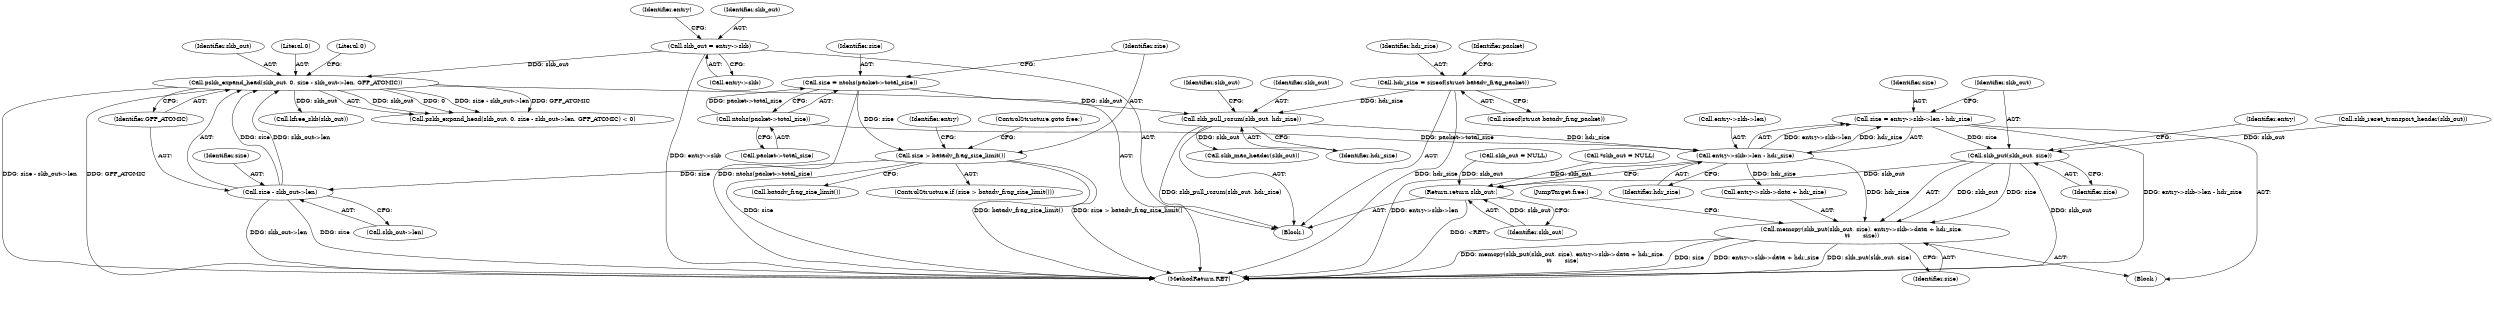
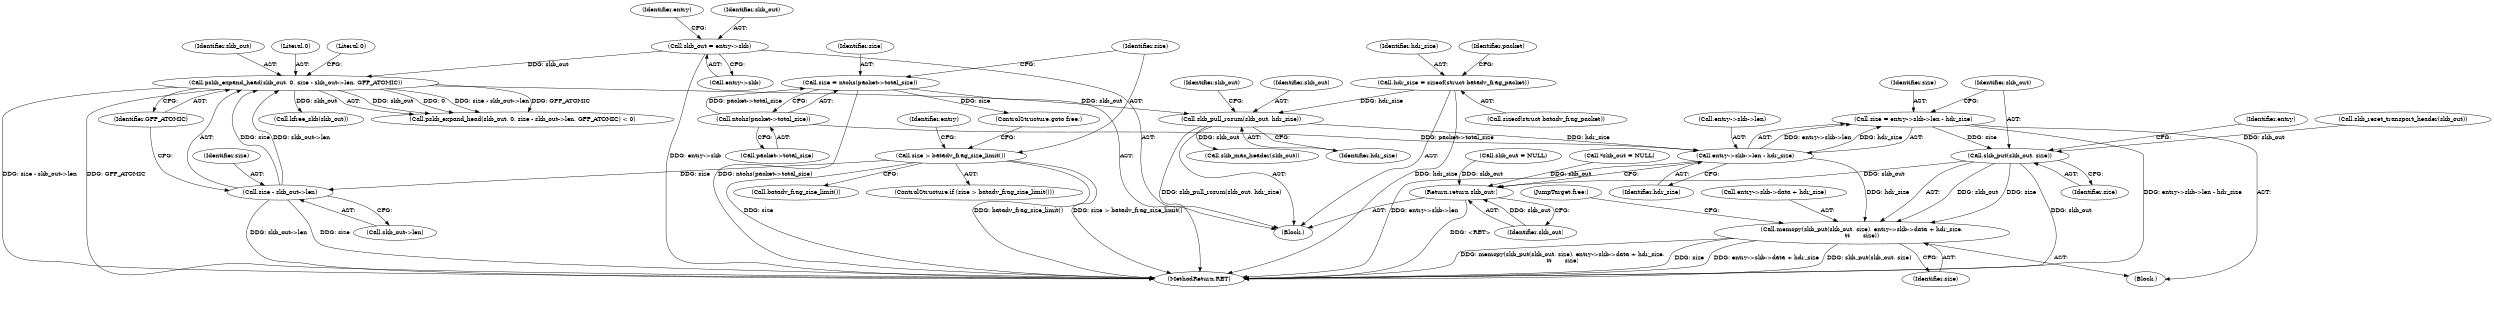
(1502, 100) -> none
(868, 131) -> (948, 101)
(166, 156) -> (166, 156)
(1751, 174) -> none
